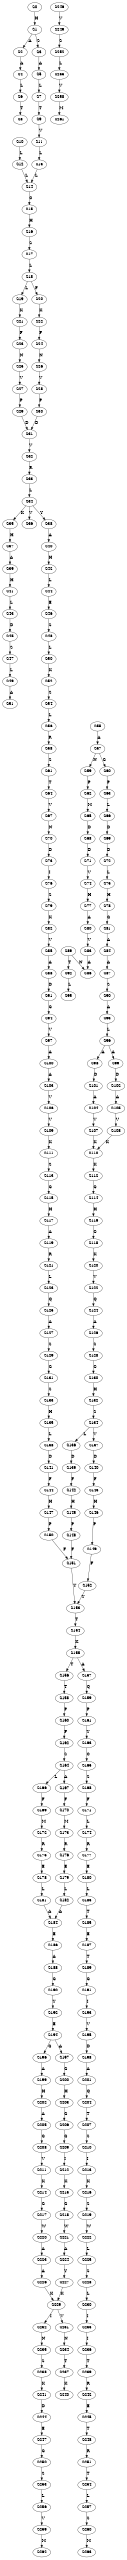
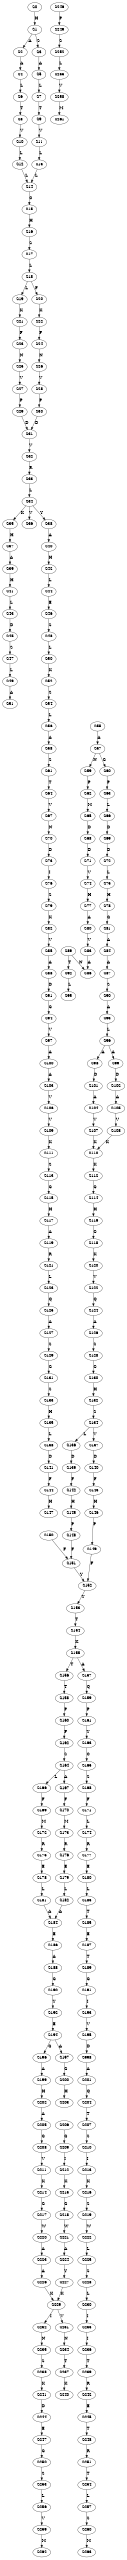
(61, 18) -> (61, 18)
none -> (20, 130)
(50, 738) -> (50, 738)
(49, 1523) -> none
(73, 1585) -> (78, 1574)
(87, 2058) -> (87, 2058)
(64, 2113) -> none
